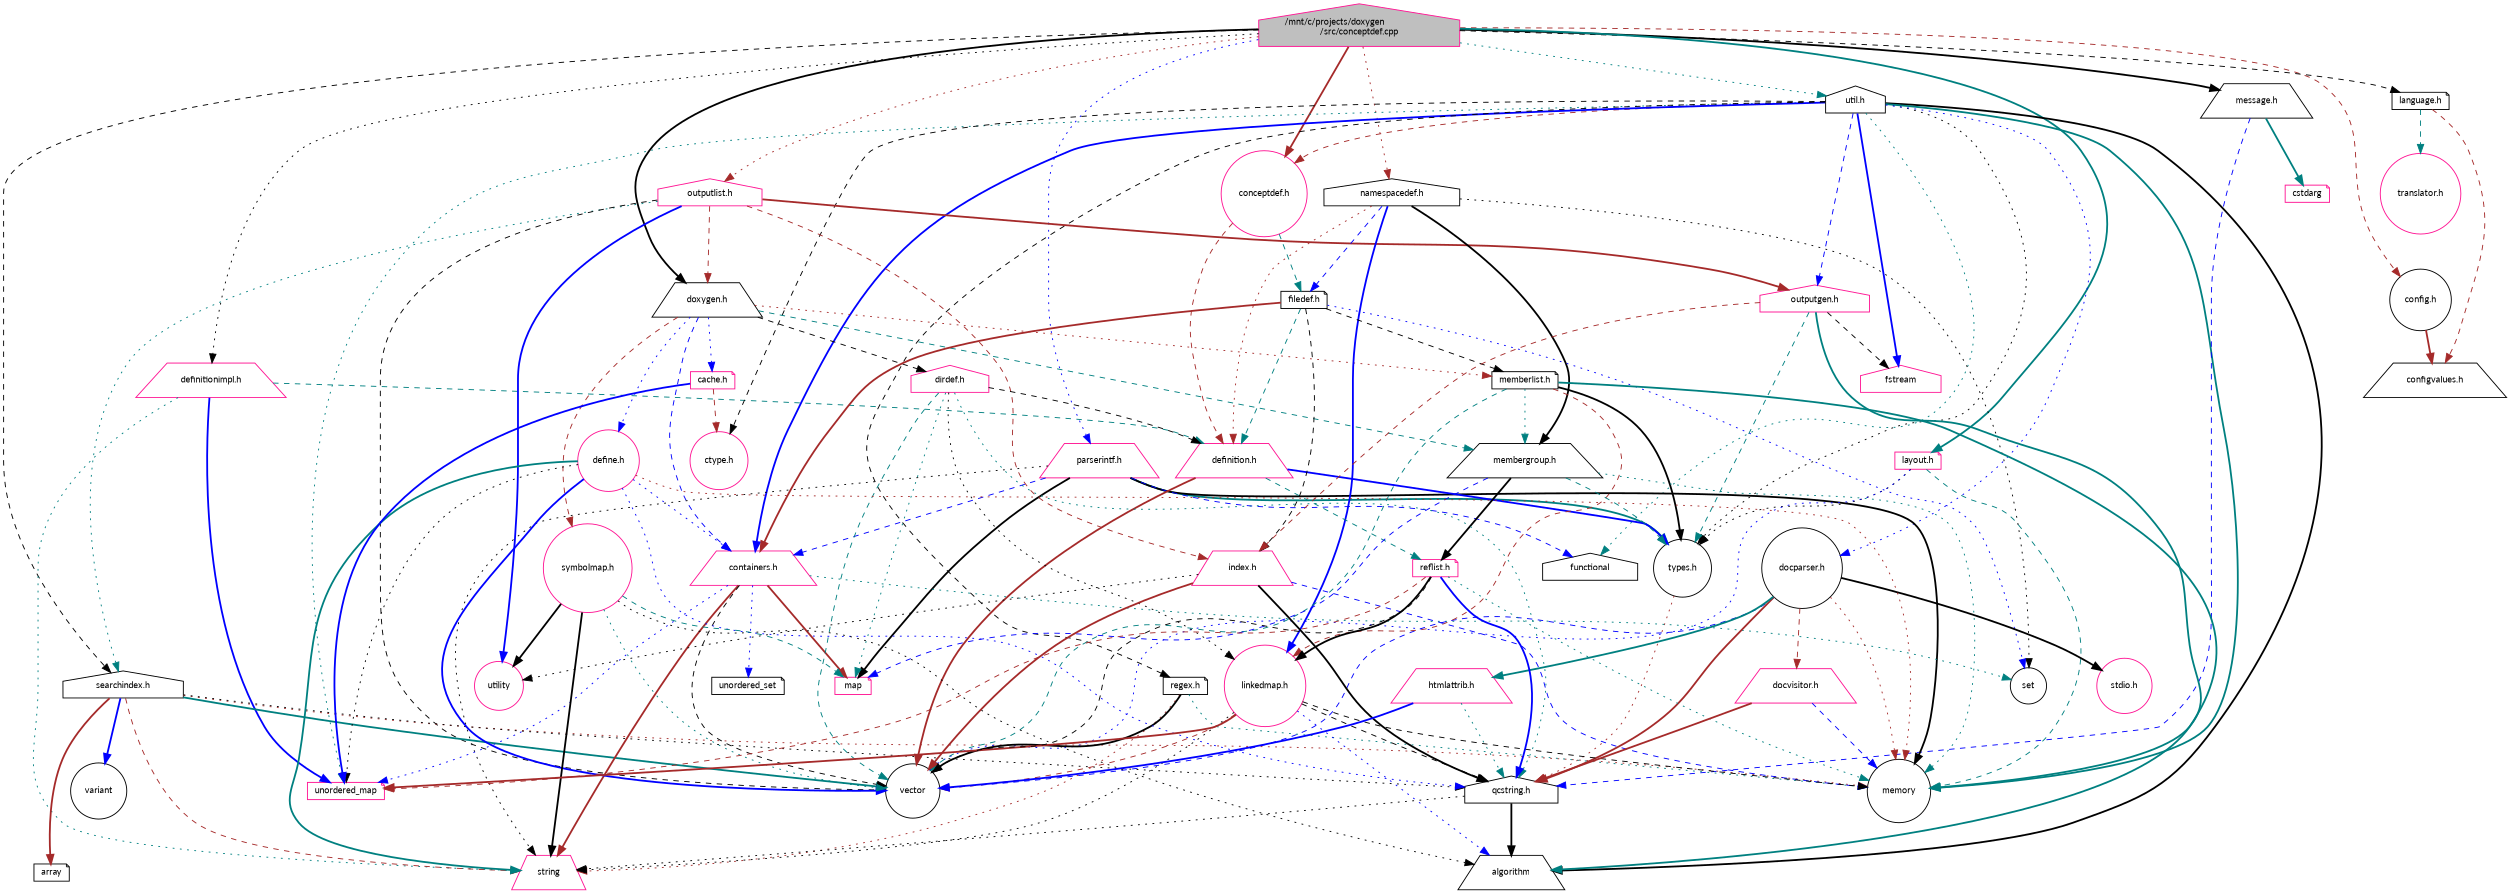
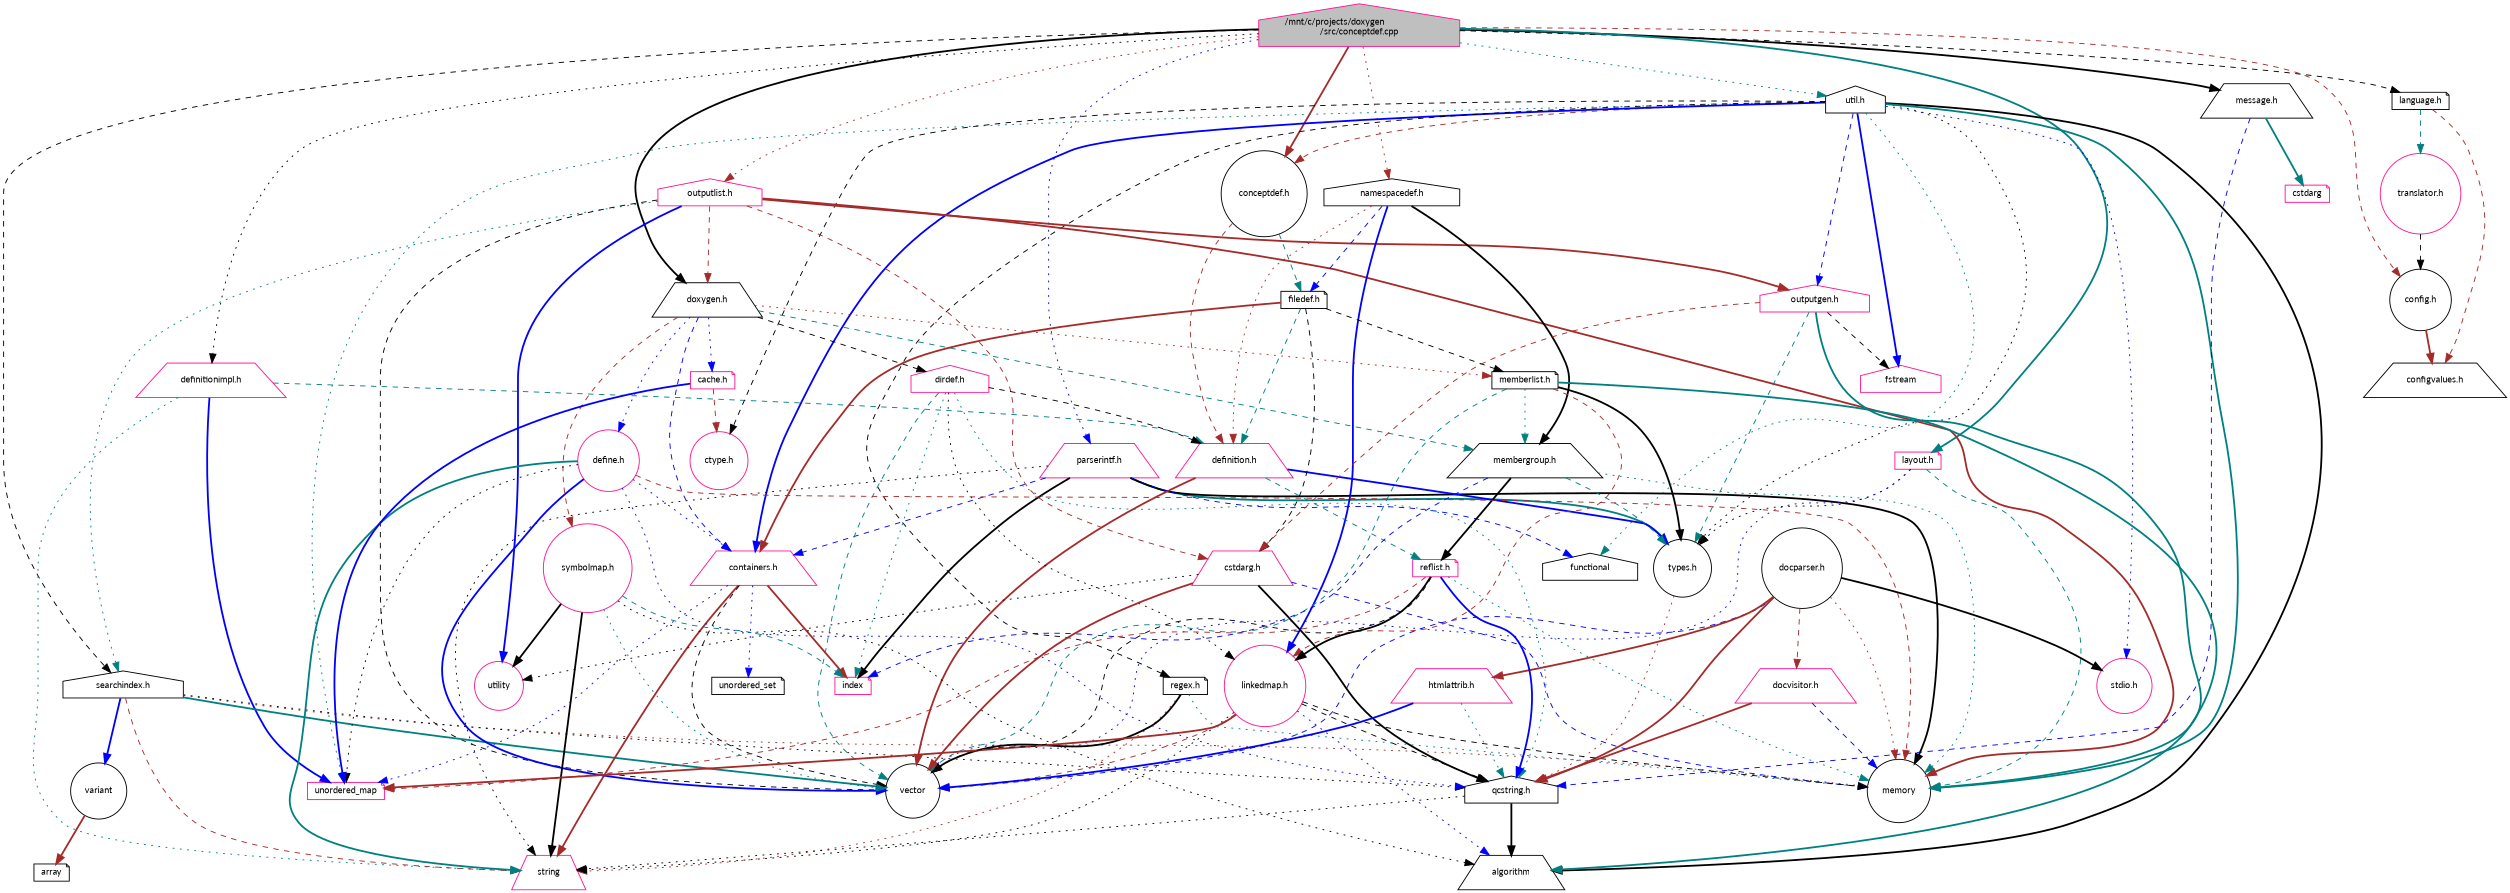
(1264, 194) -> (1264, 194)
none -> (2421, 247)
(2080, 315) -> (2124, 296)
none -> (1671, 357)
(1108, 497) -> (1108, 497)
(1242, 568) -> (1242, 568)
(1641, 646) -> (1641, 646)
(853, 686) -> (853, 686)
(2028, 686) -> none
(59, 768) -> (73, 836)
